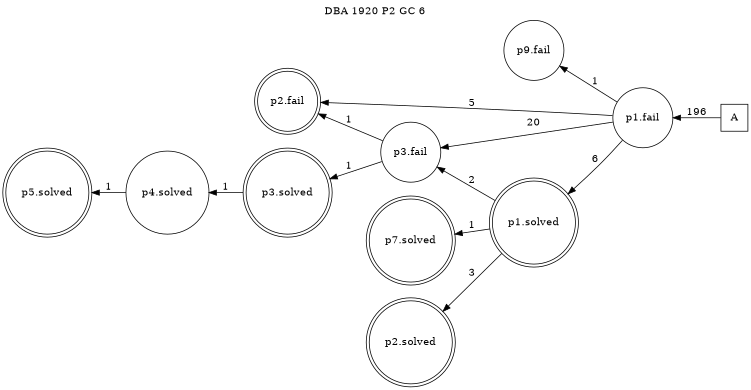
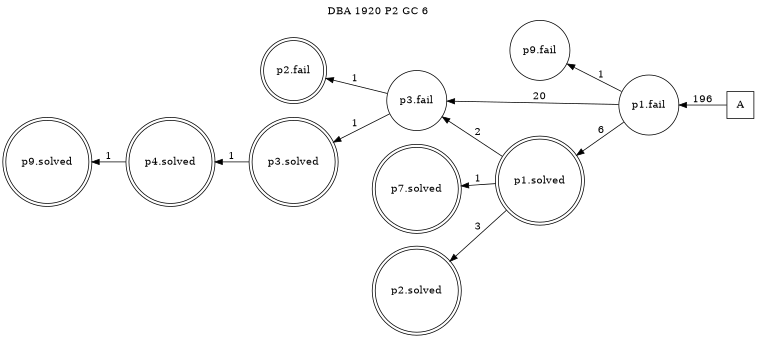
(471, 108) -> none
(47, 193) -> (47, 162)
(167, 193) -> (170, 162)
